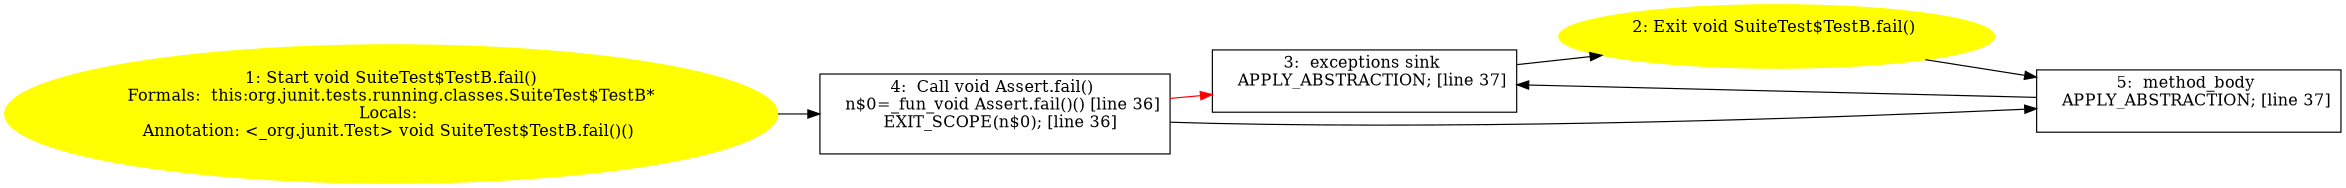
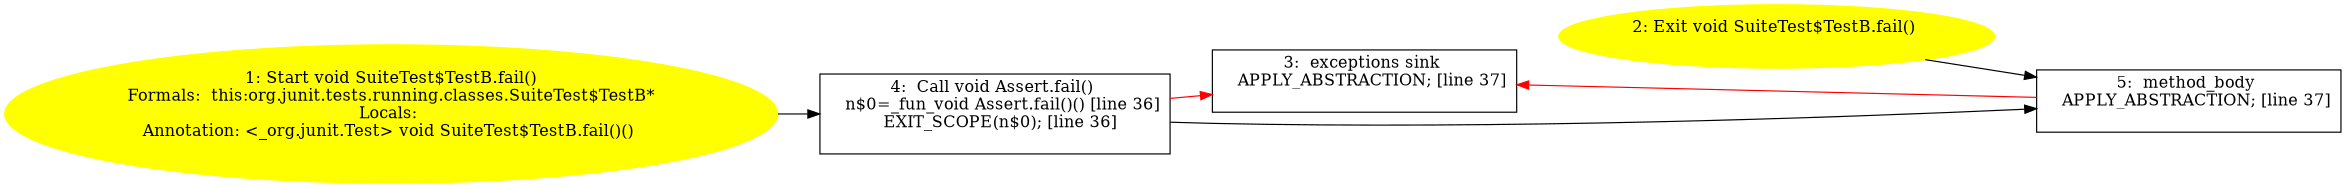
(1554, 61) -> none
(1783, 91) -> (1783, 91)
